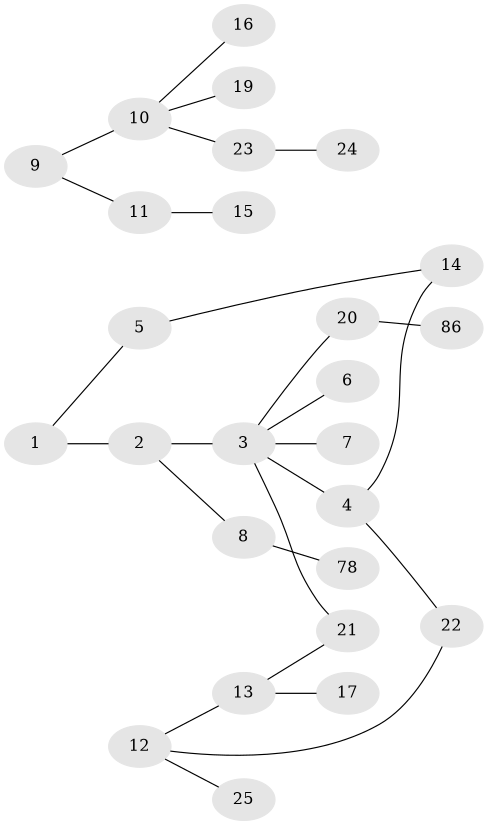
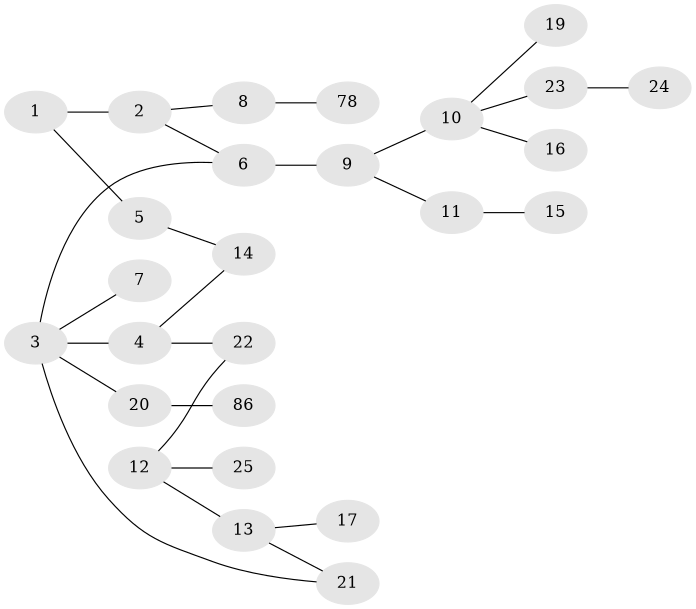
none -> (296, 165)
(192, 444) -> (192, 139)
